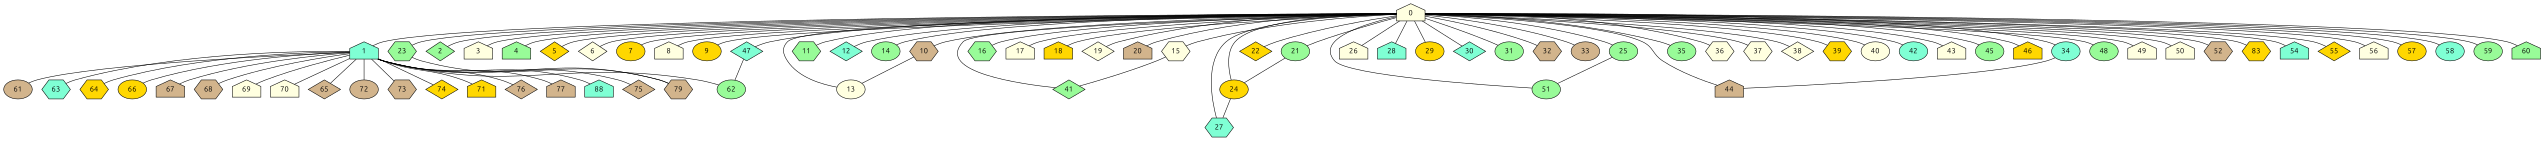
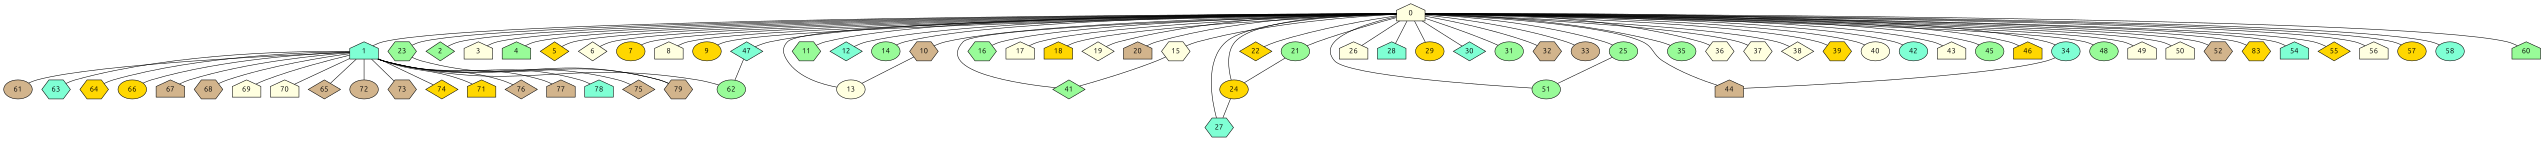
(2488, 51) -> none
(599, 89) -> (599, 89)
